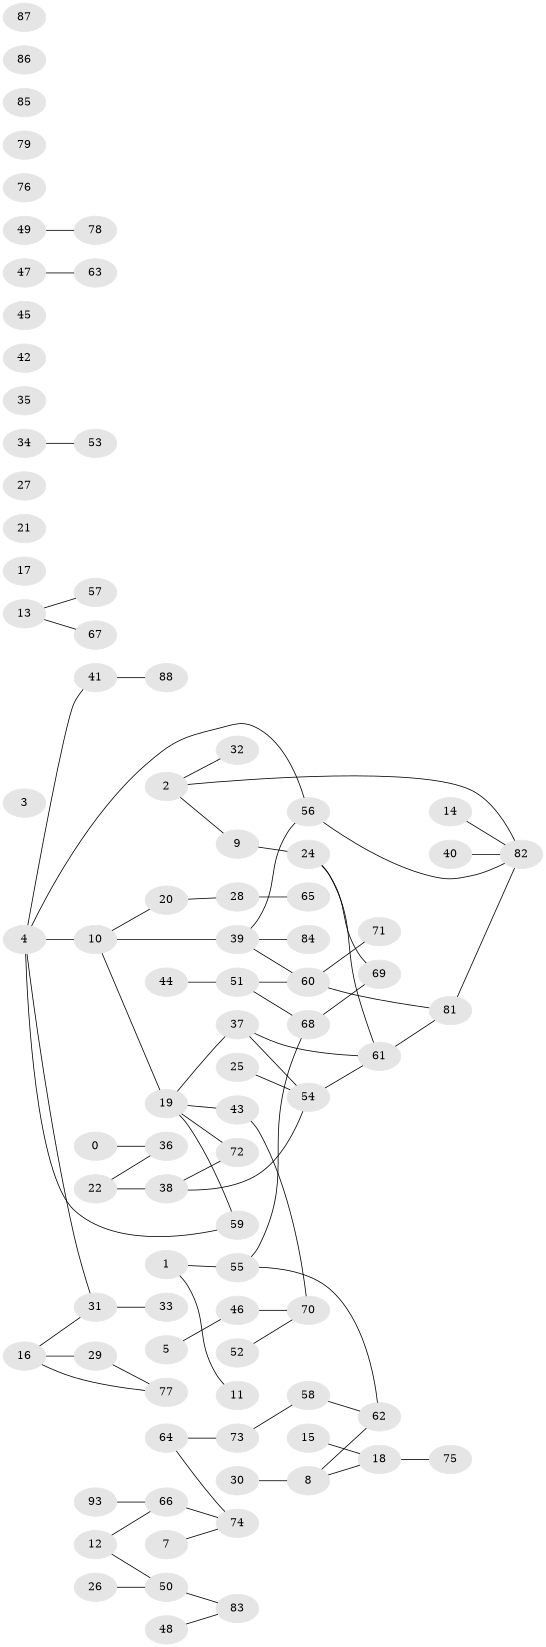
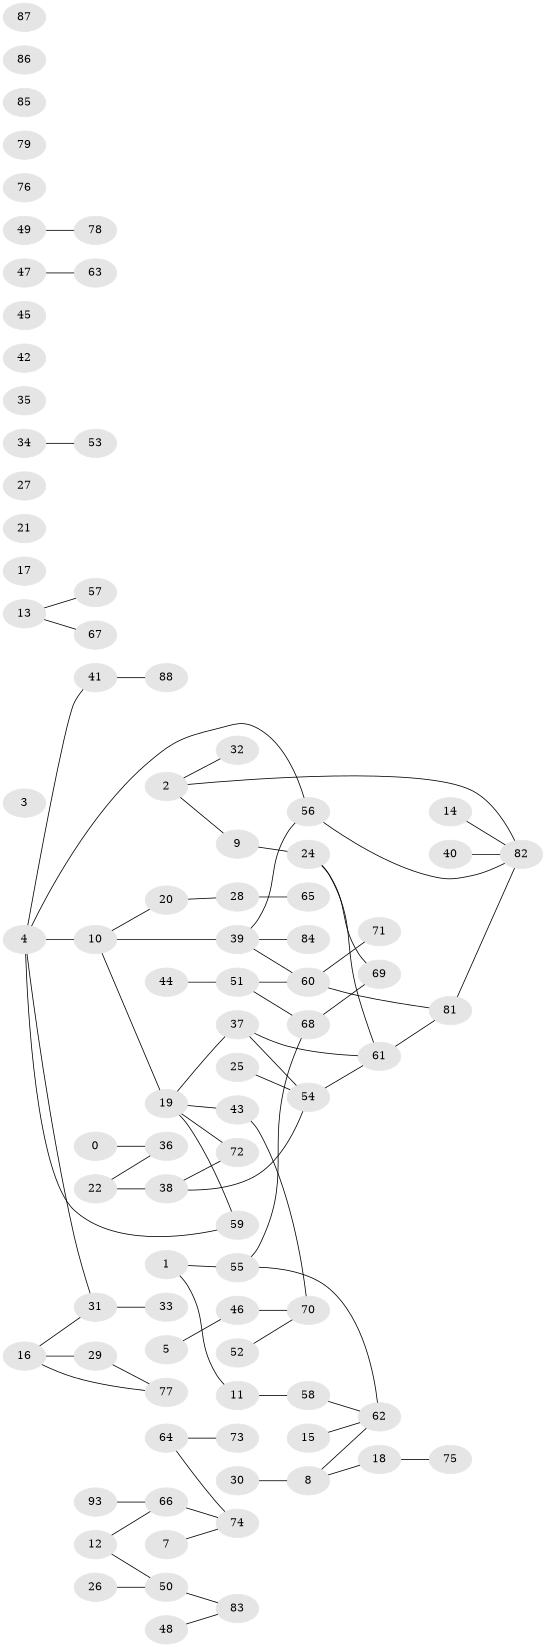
(273, 1417) -> (273, 1396)
(339, 1447) -> (344, 1427)
